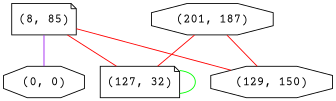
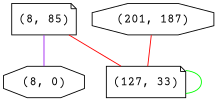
(44, 82) -> (44, 82)
(140, 82) -> (146, 82)
(272, 82) -> none
